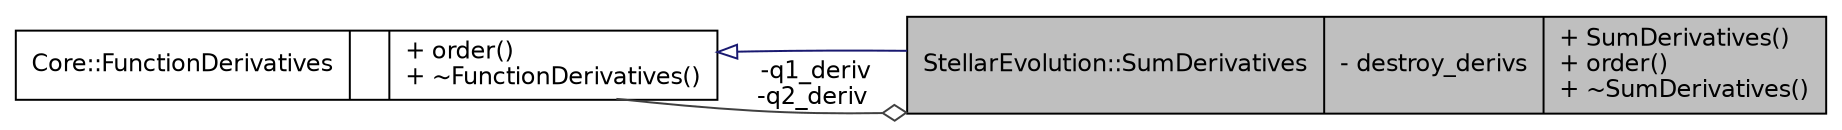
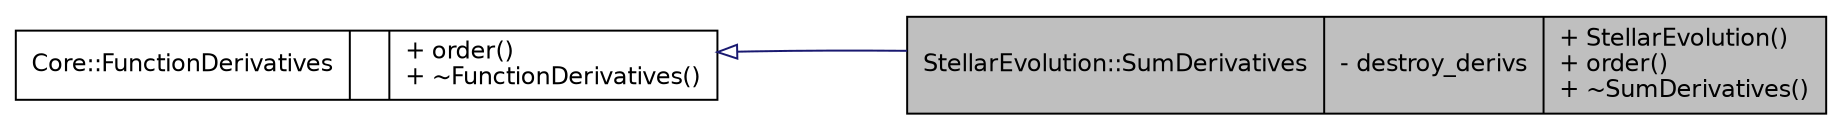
(1675, 39) -> (1674, 39)
(749, 110) -> none
